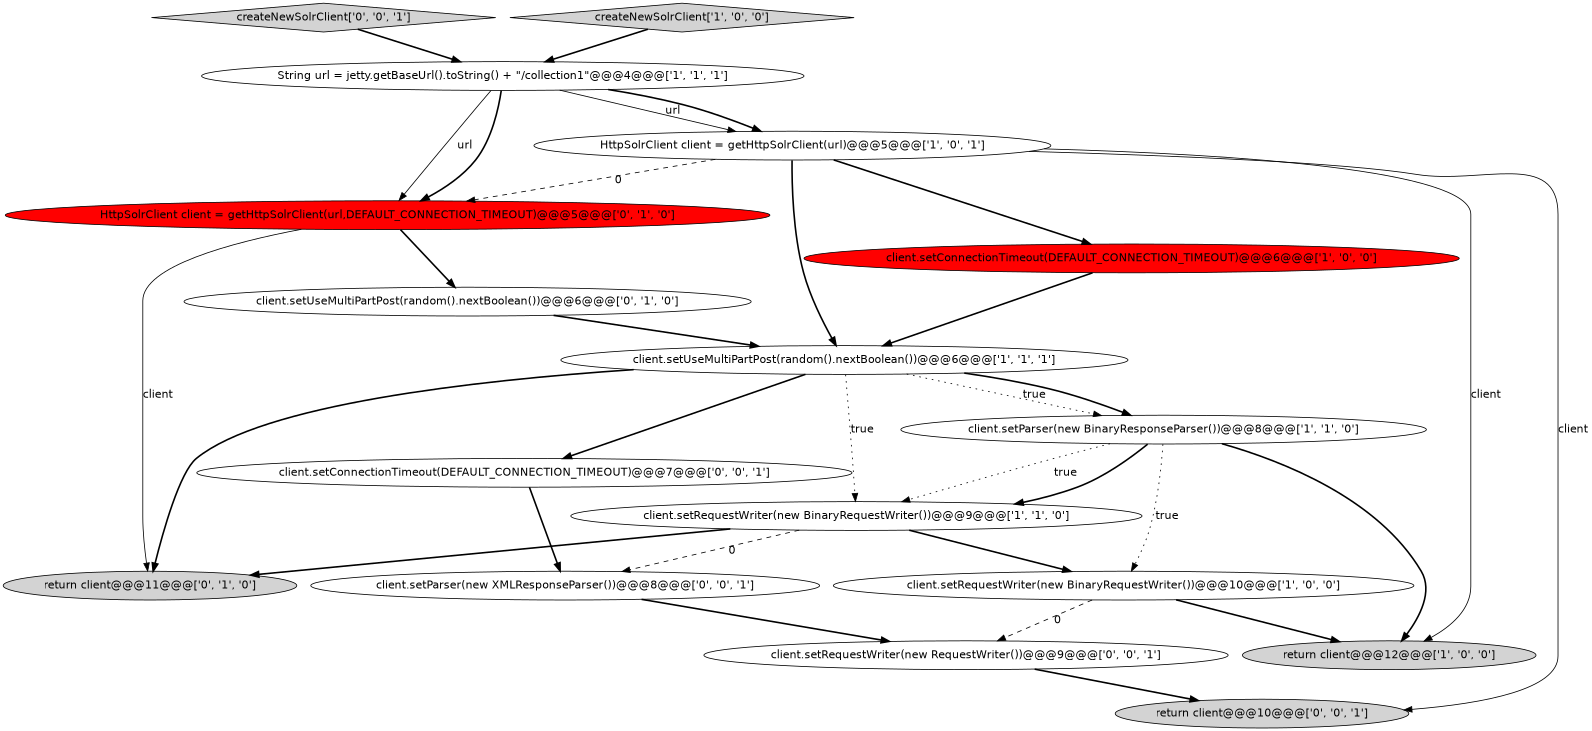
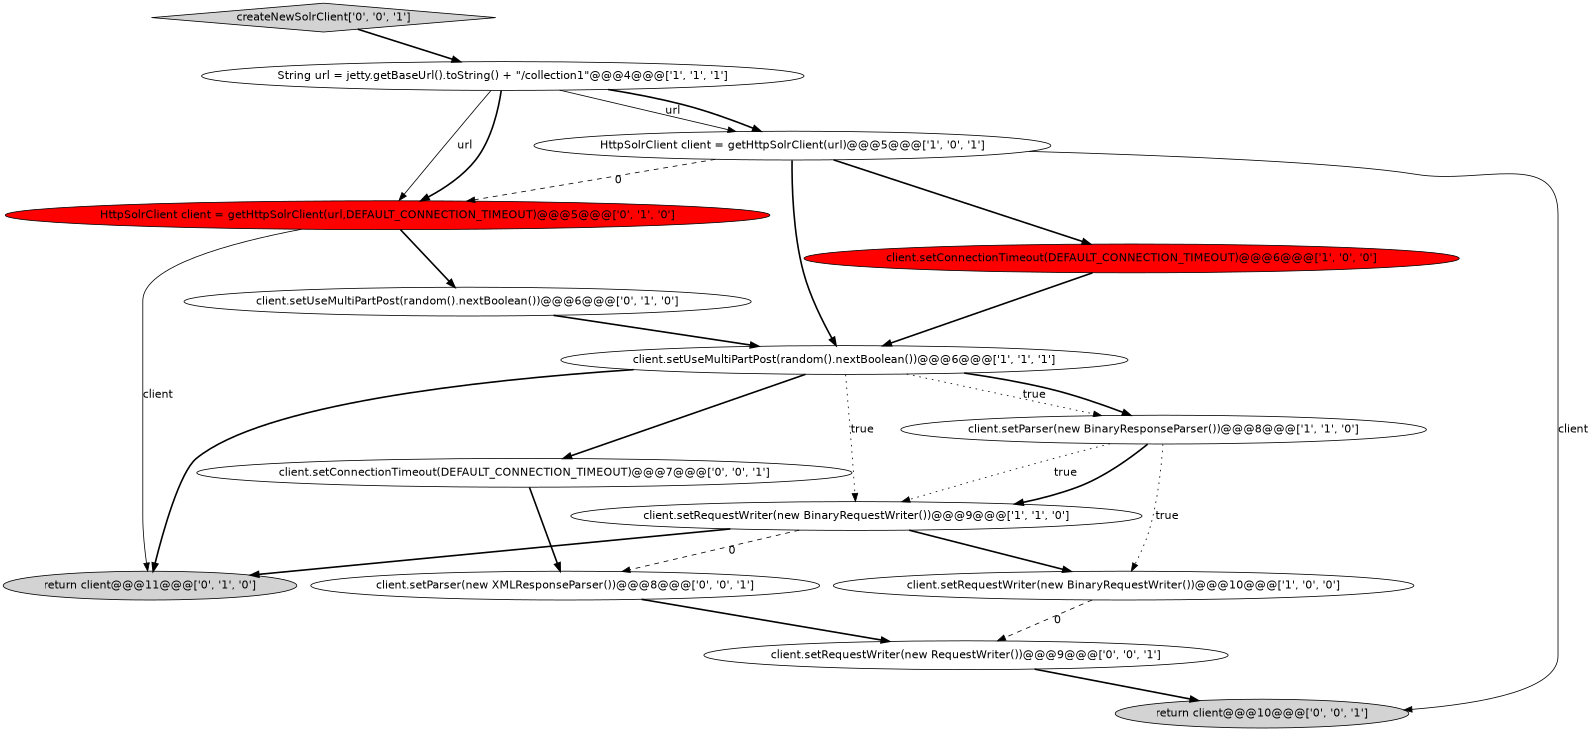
(682, 18) -> none
(1389, 655) -> none
